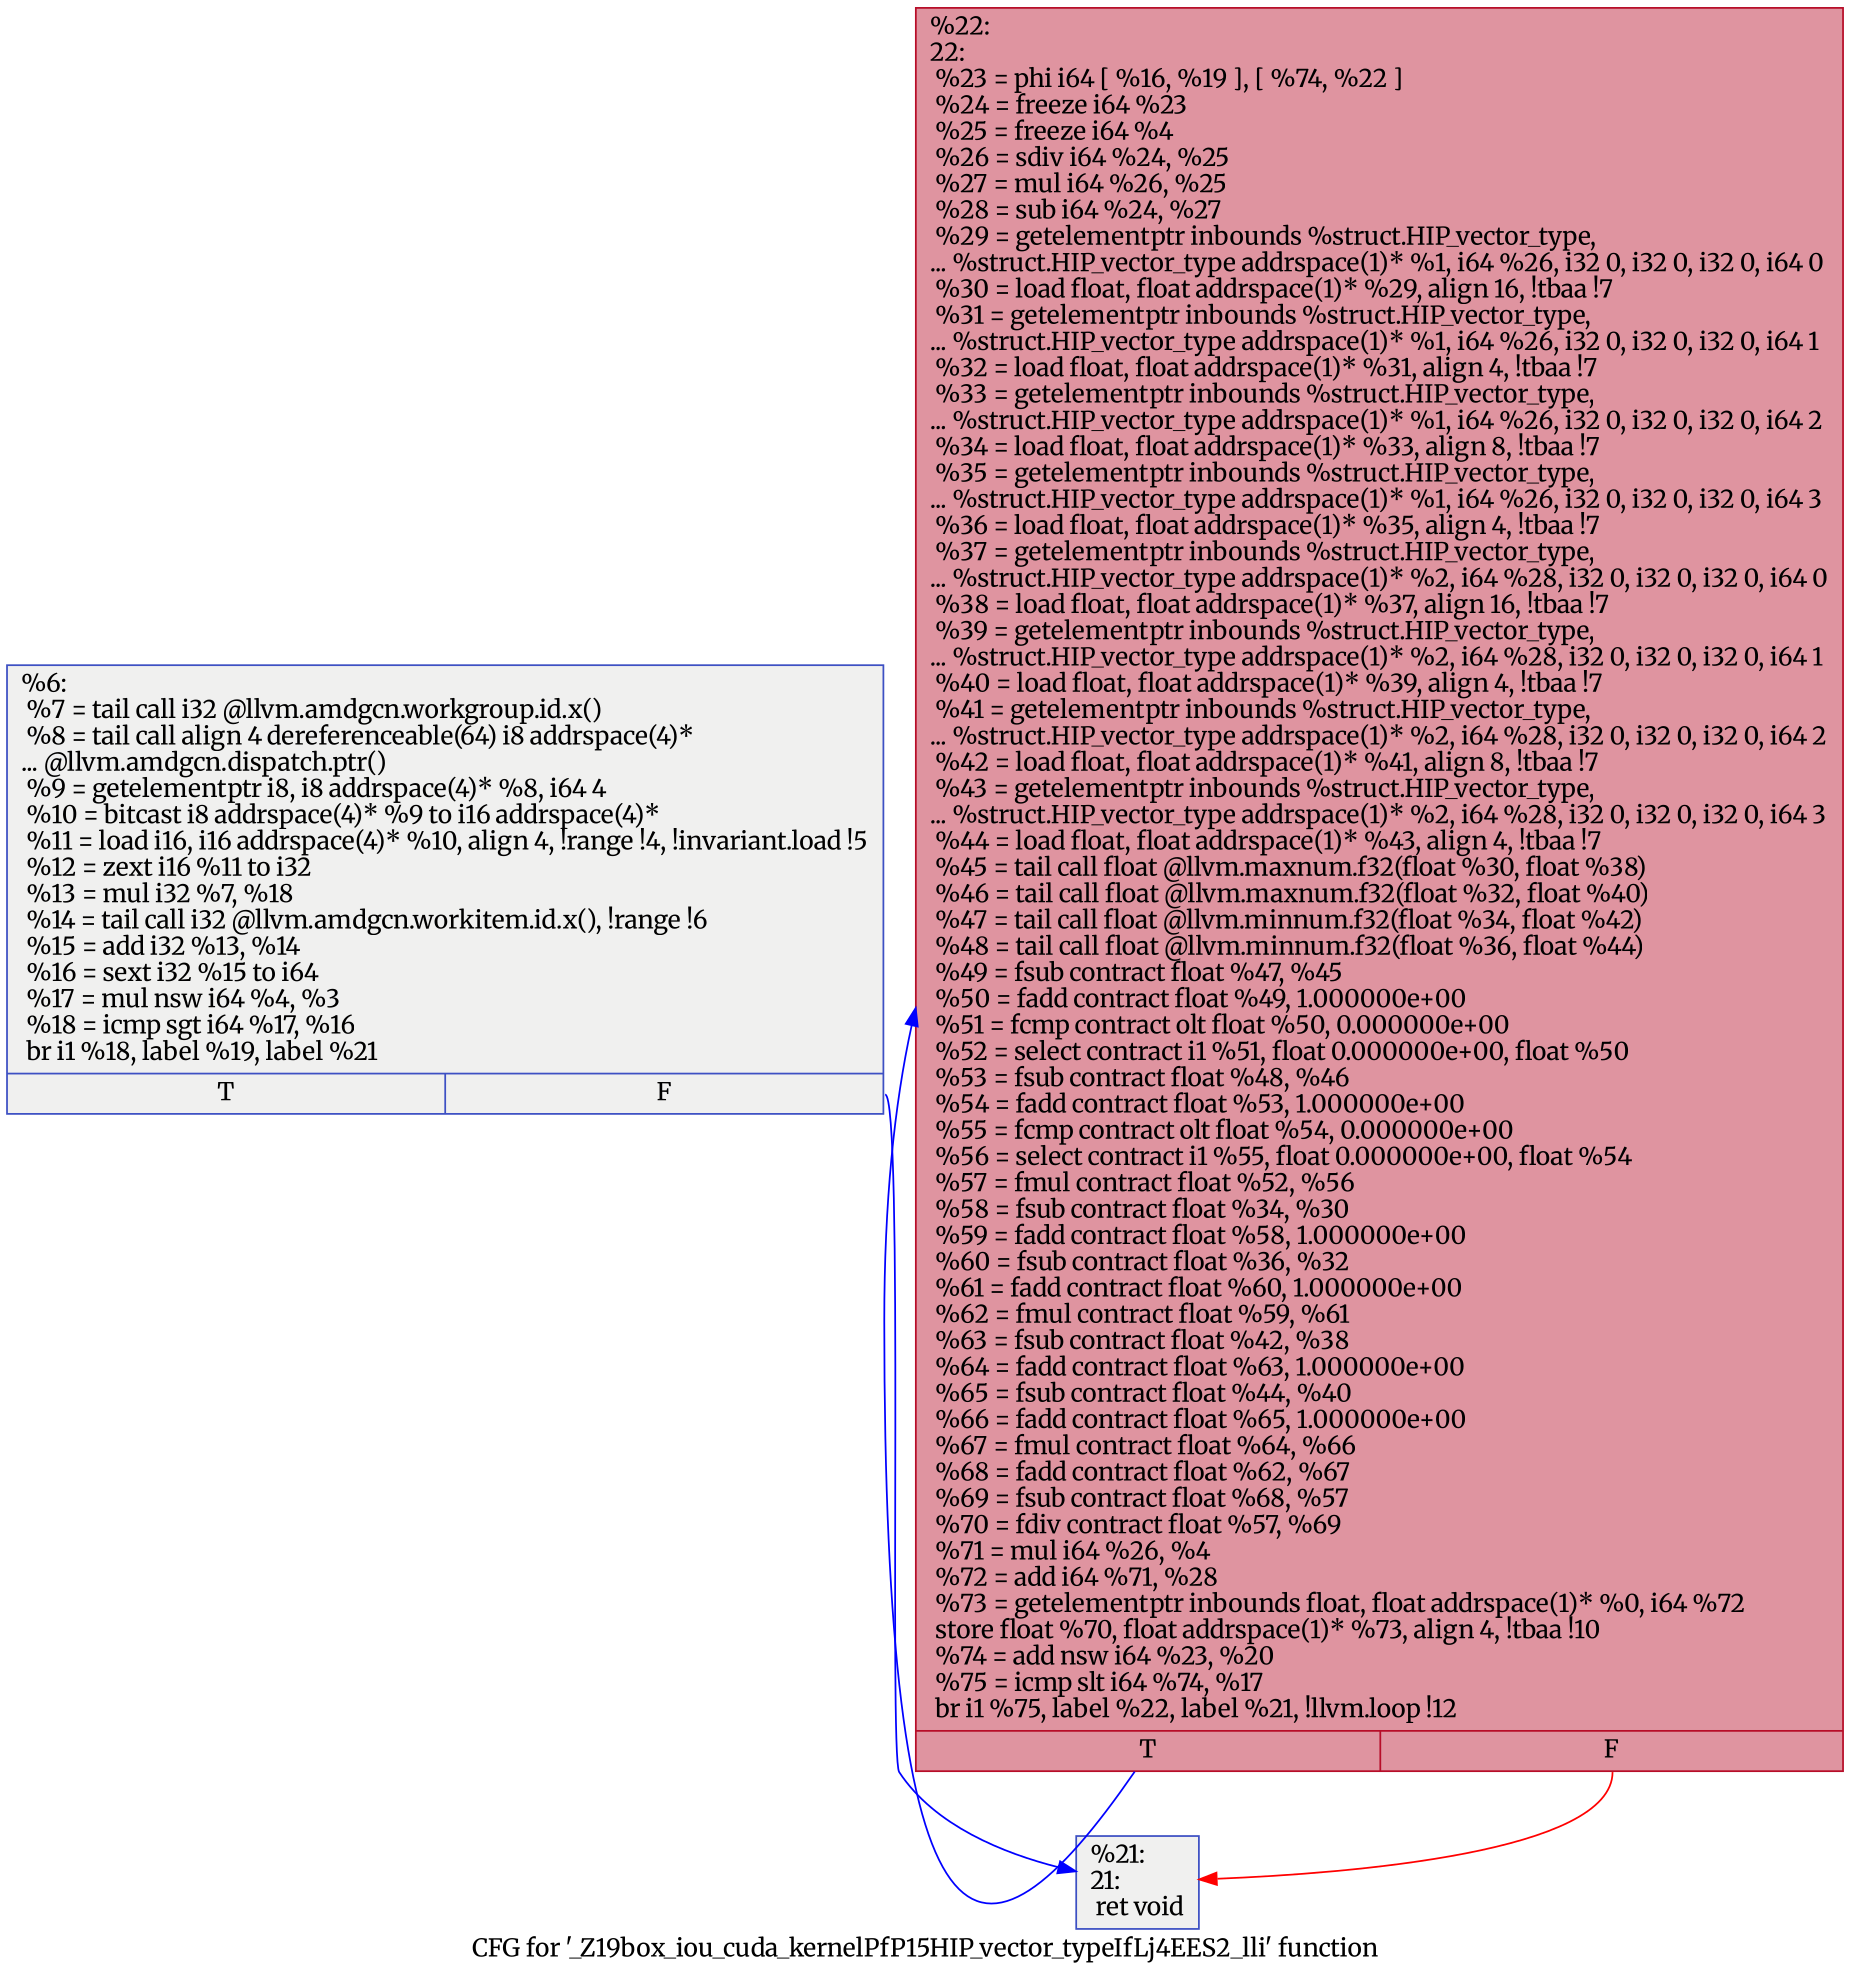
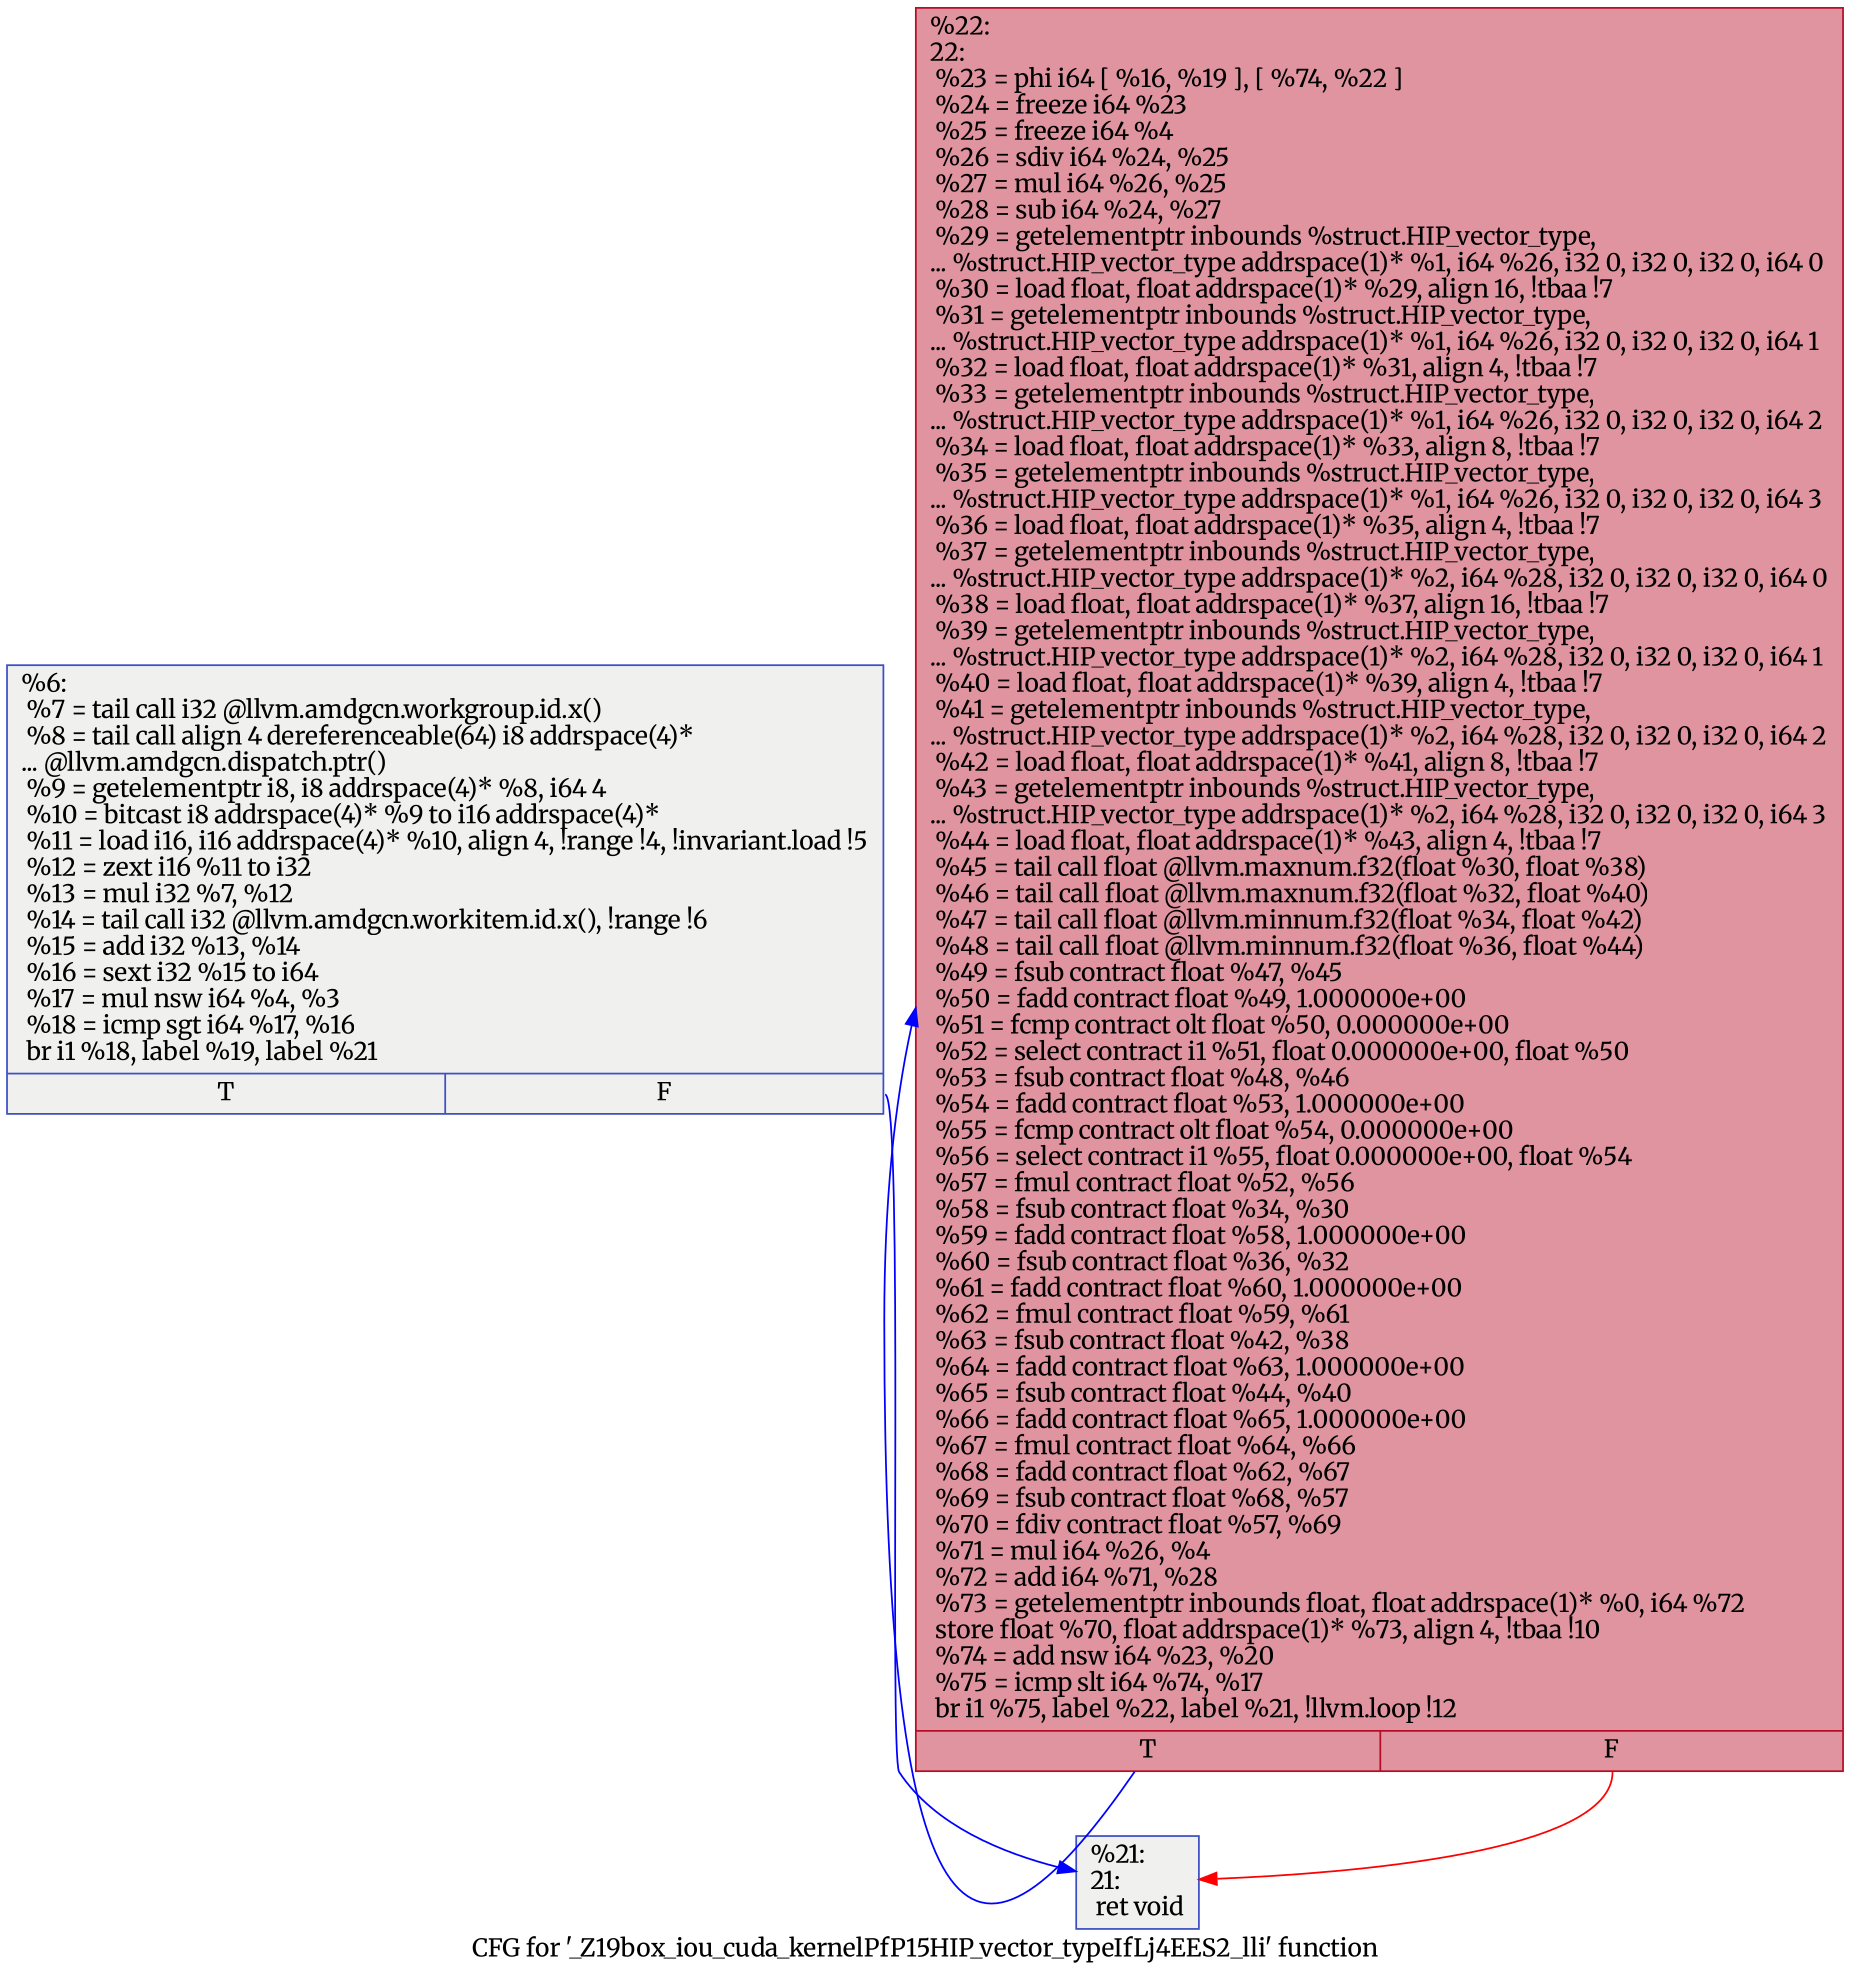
(158, 895) -> (158, 895)
